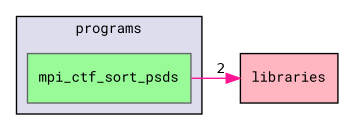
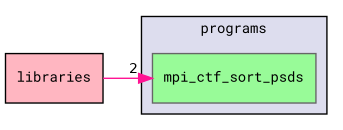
(211, 78) -> (121, 78)
